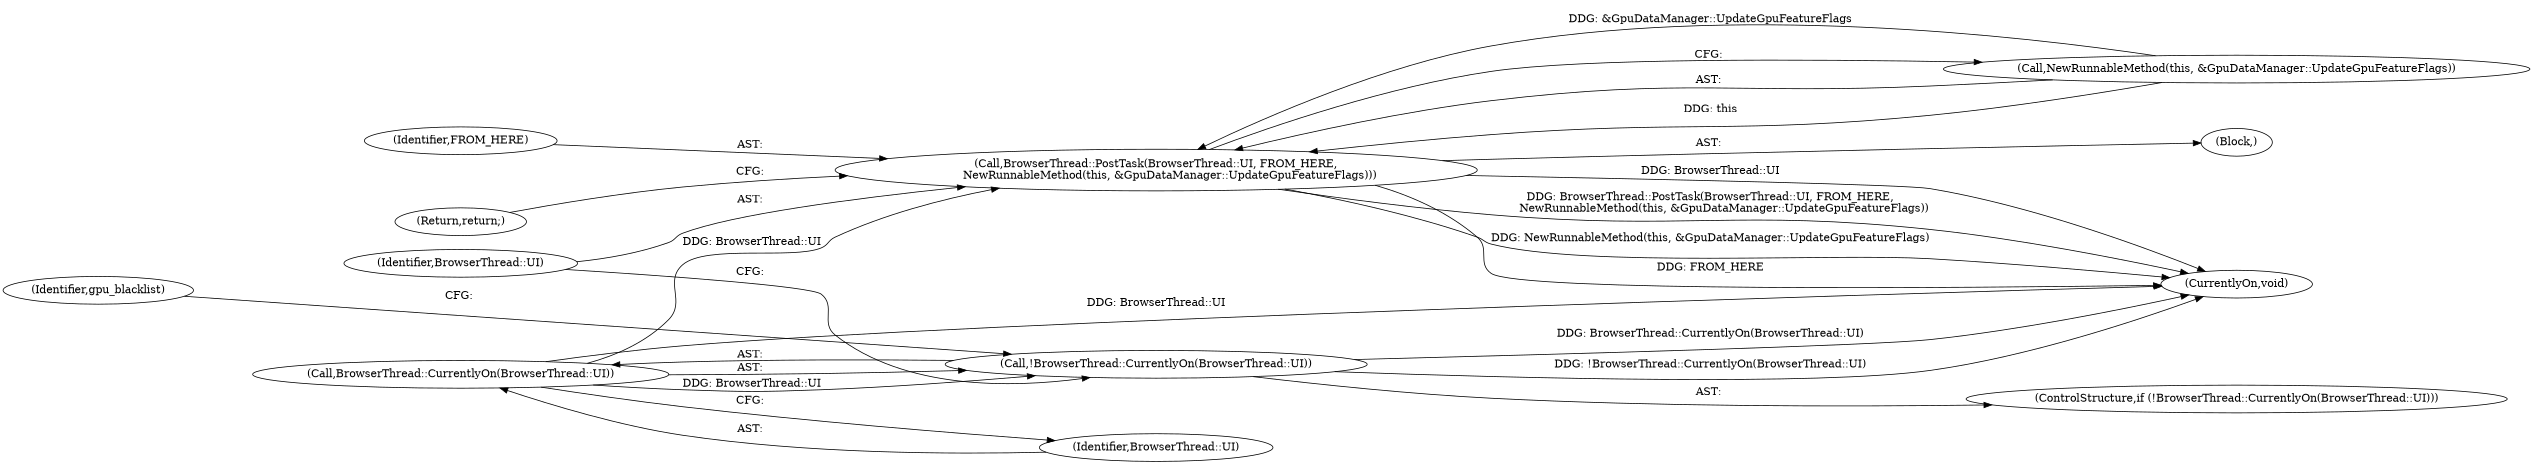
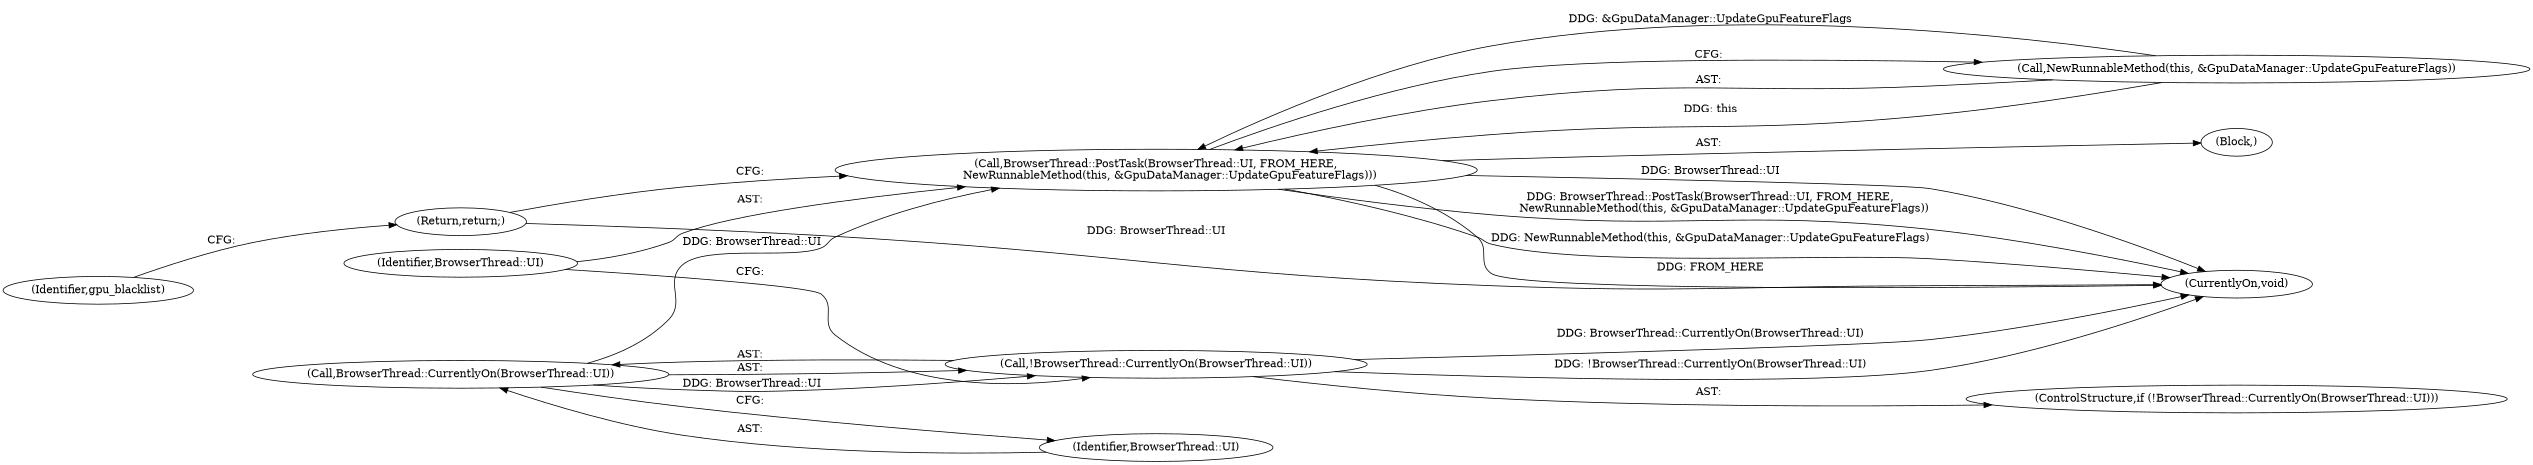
(461, 141) -> none
(1349, 313) -> (1339, 278)
(594, 325) -> (259, 241)
